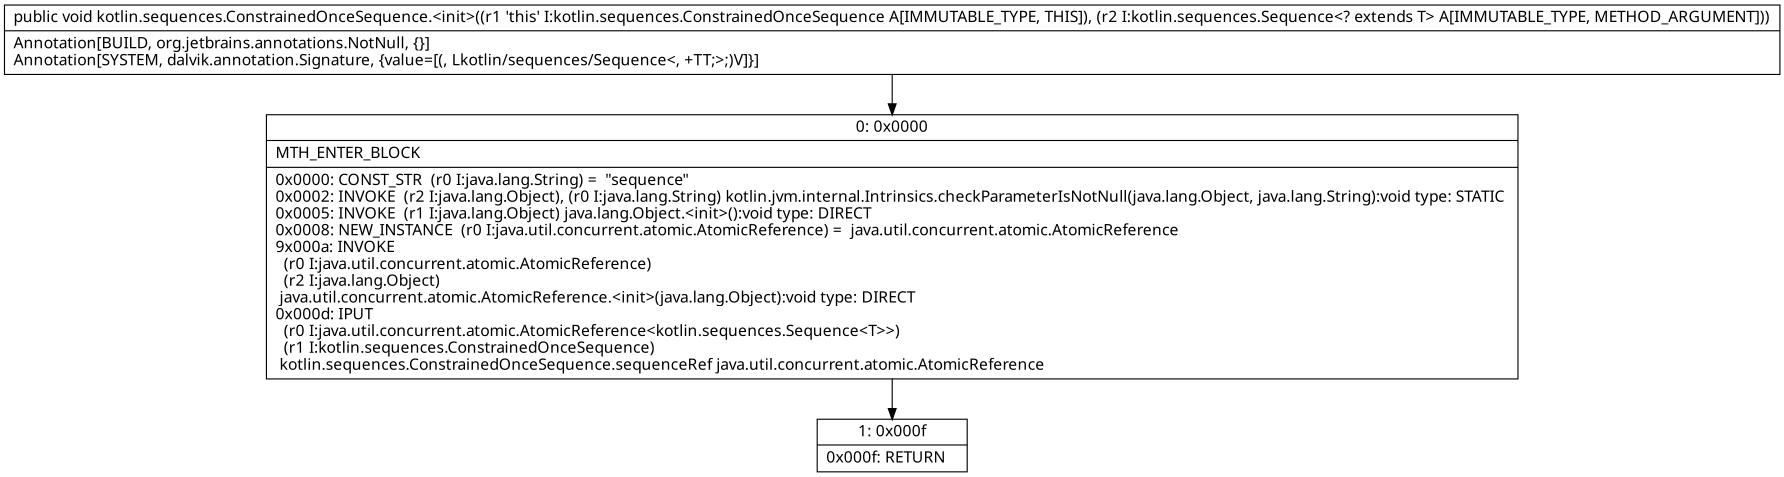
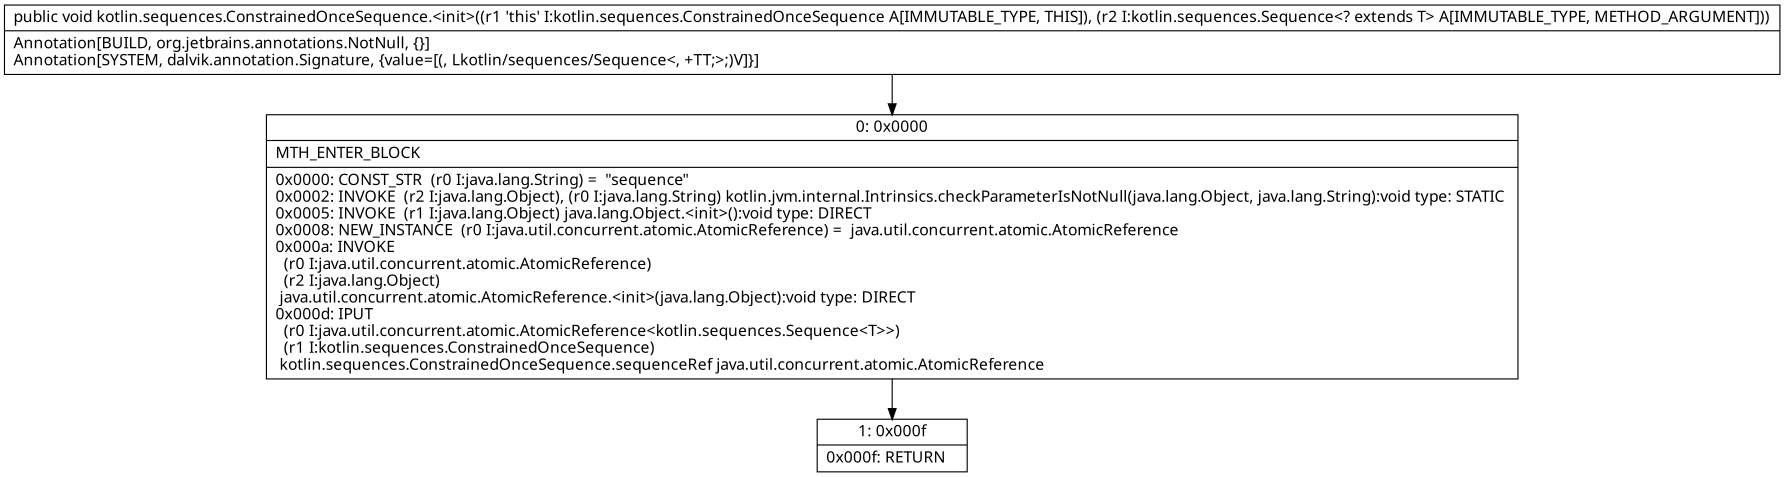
(340, 247) -> (340, 247)
